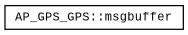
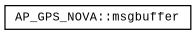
(94, 17) -> (98, 17)
